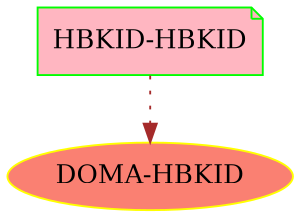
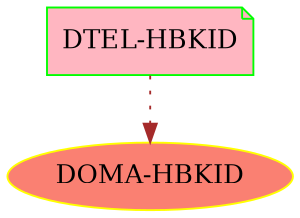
(150, 41) -> (150, 41)
